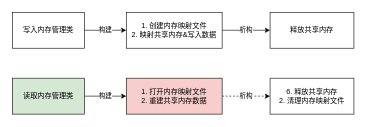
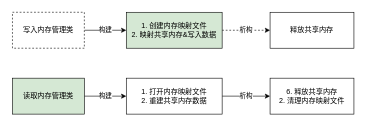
(48, 30) -> (48, 30)
(174, 30) -> (174, 30)
(231, 30) -> (231, 30)
(174, 96) -> (174, 96)
(231, 96) -> (231, 96)
